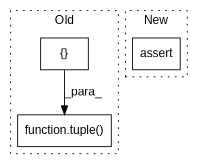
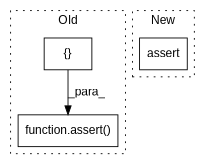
(64, 131) -> (68, 131)
